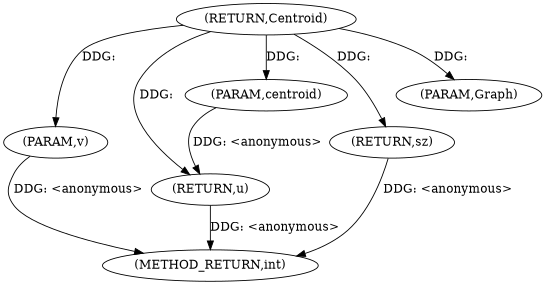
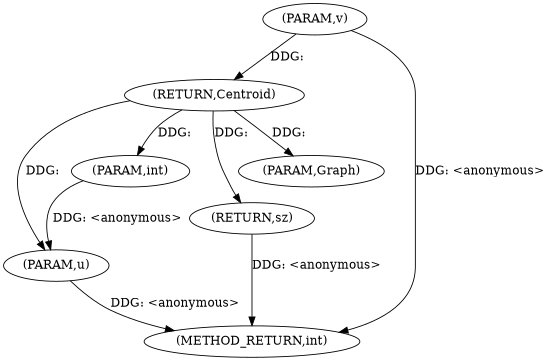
(96, 43) -> (269, 54)
(266, 95) -> (131, 171)
(210, 190) -> (56, 266)
